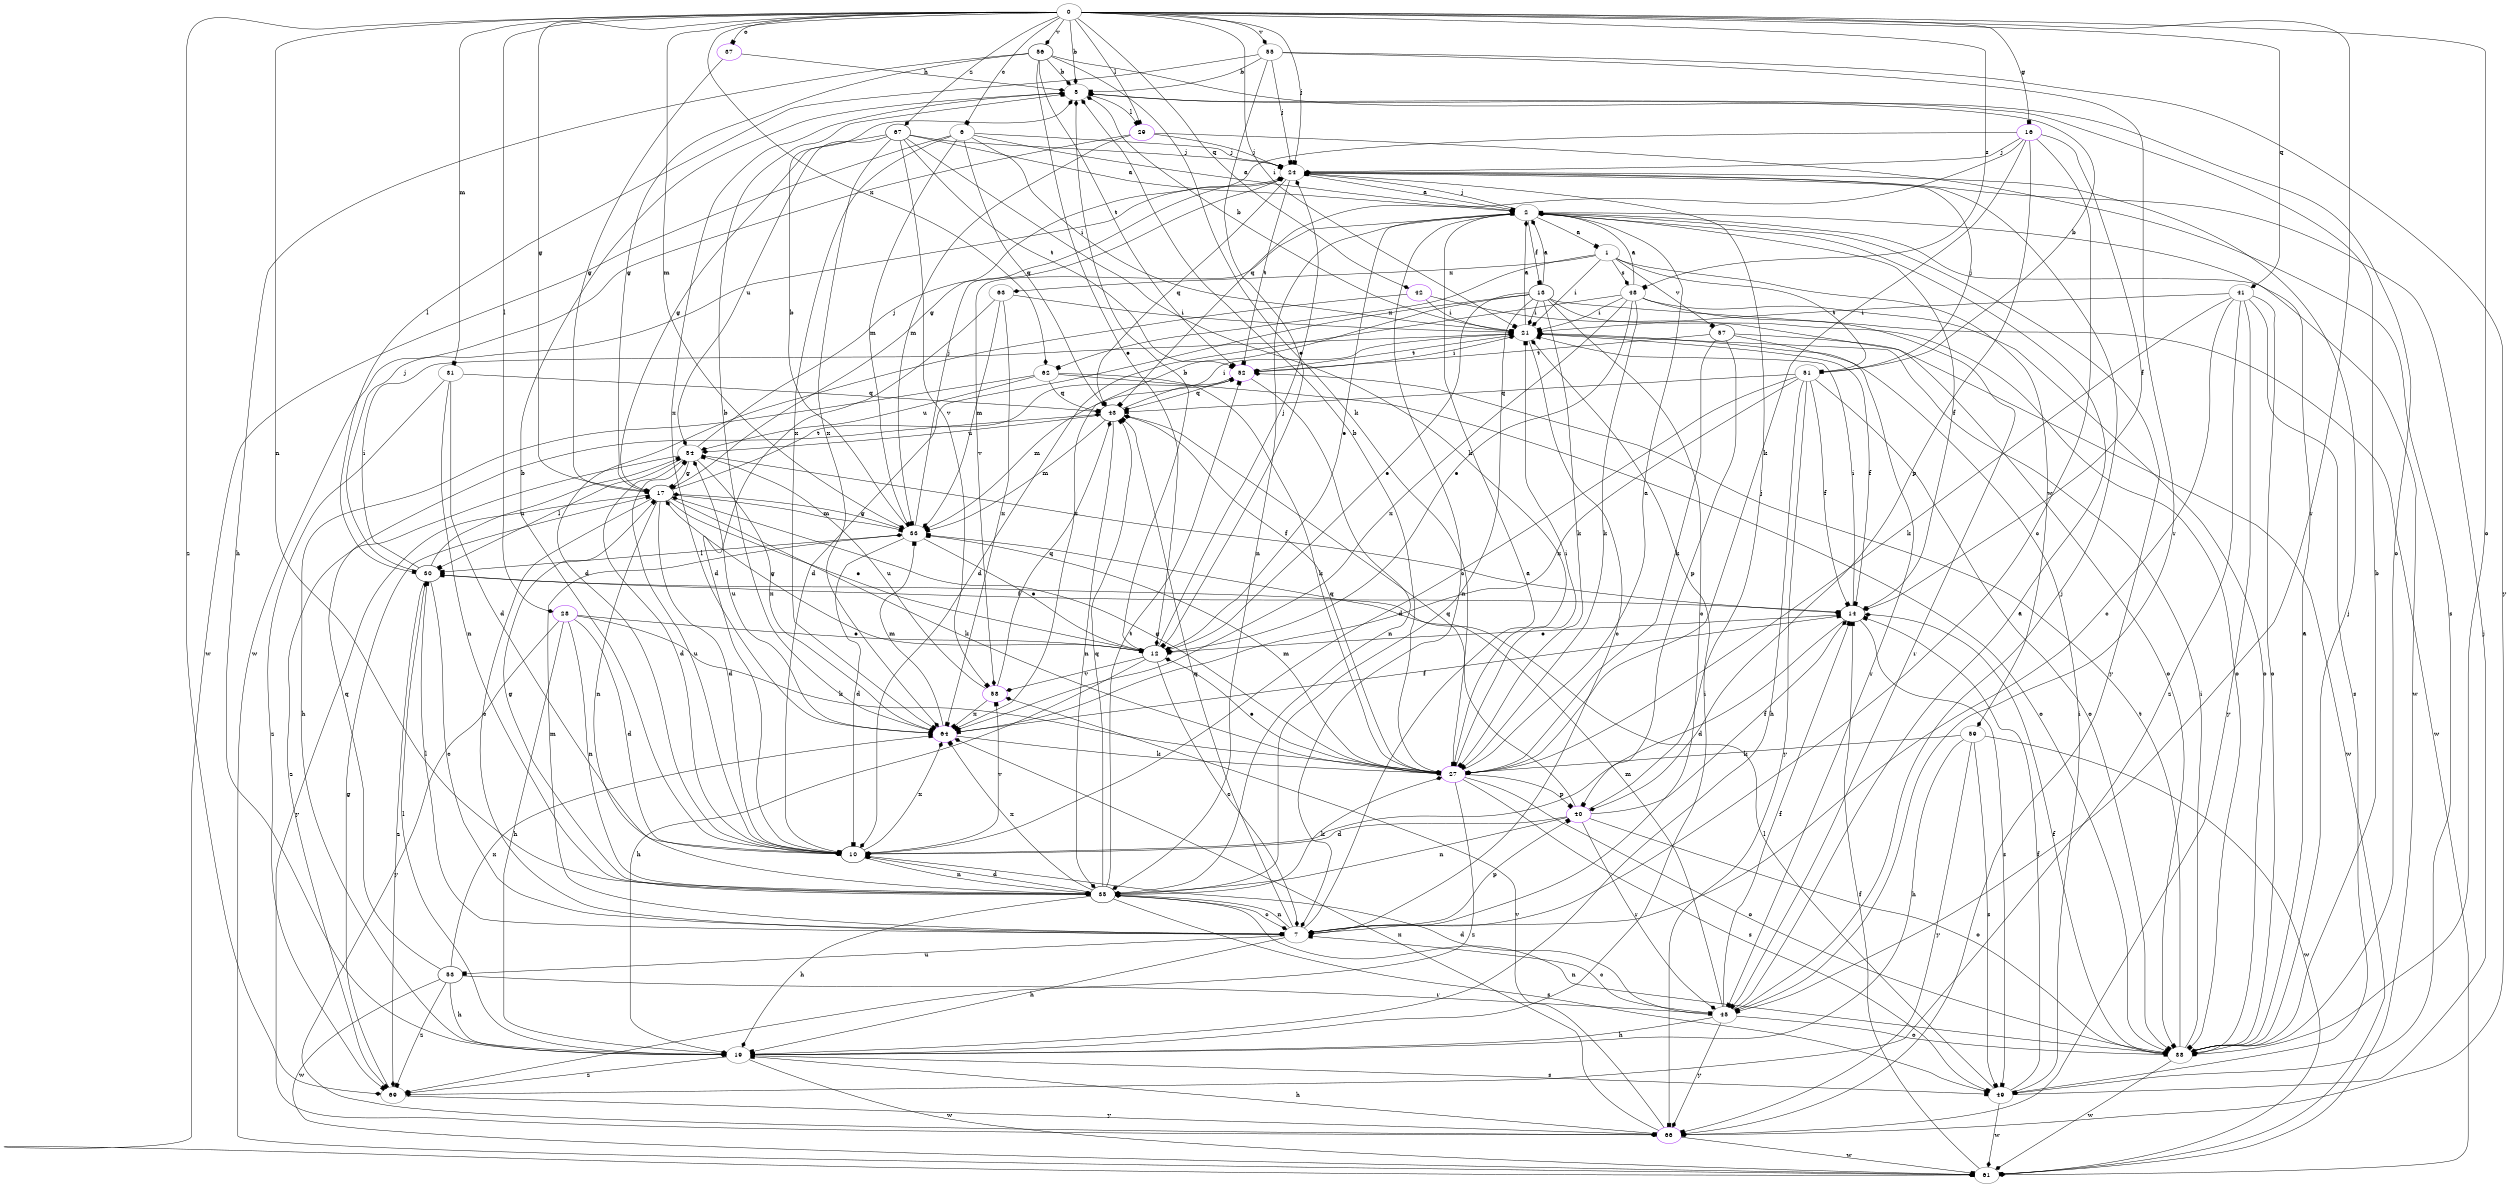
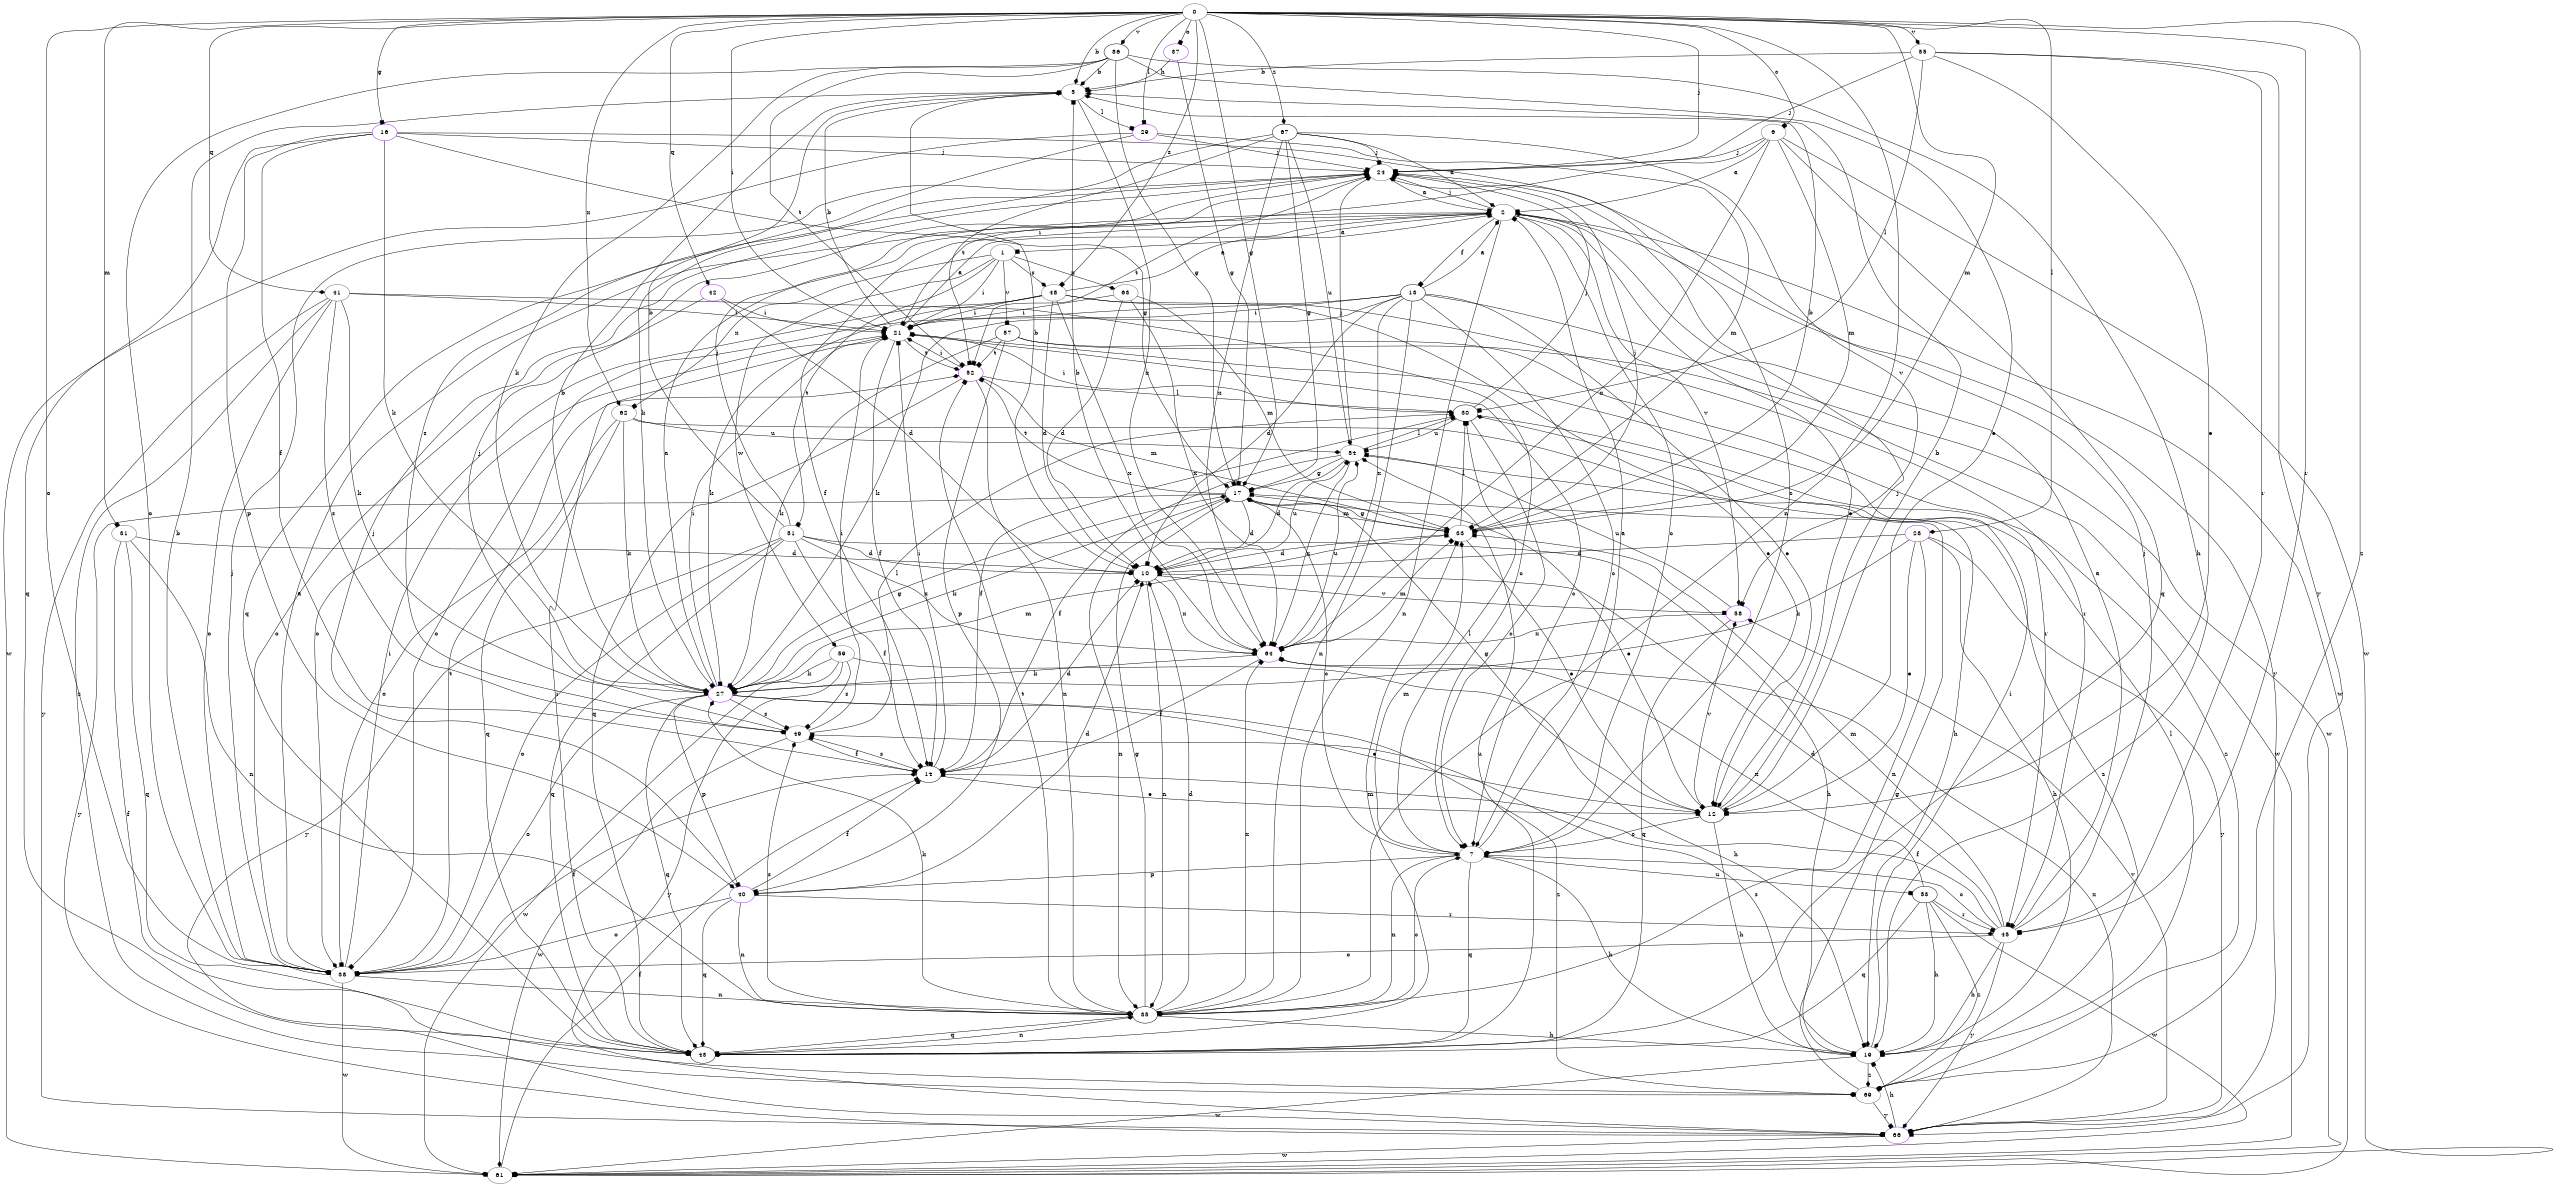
(1041, 52) -> (1116, 52)
none -> (1203, 397)
(273, 734) -> (128, 814)
